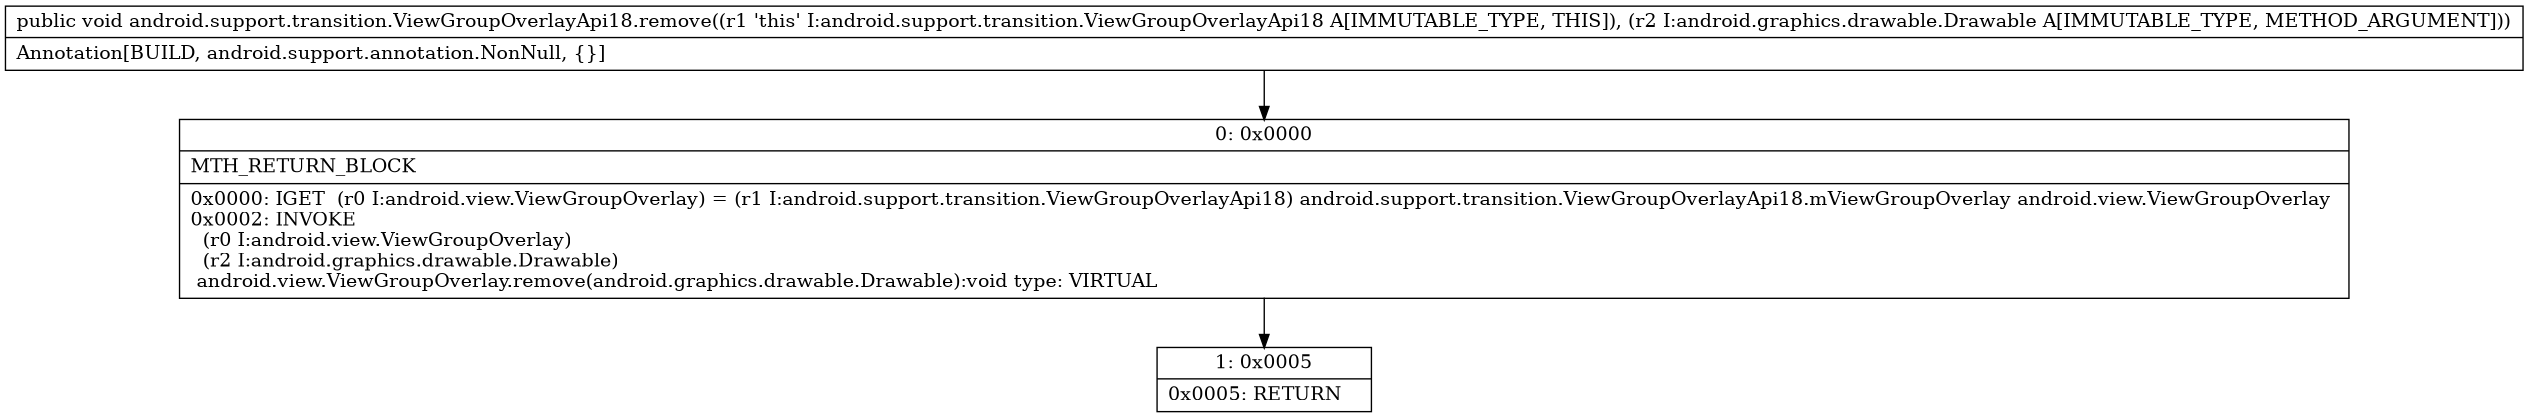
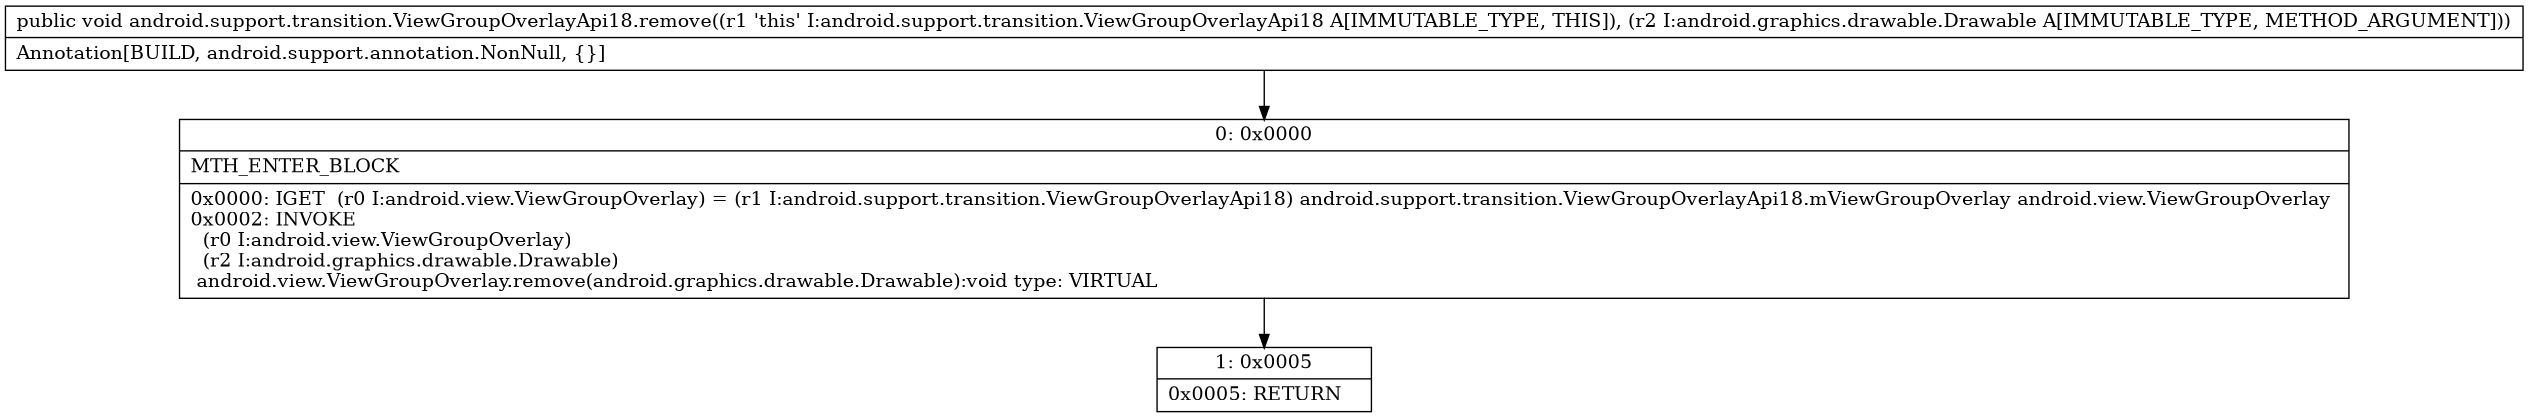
(304, 167) -> (296, 167)
